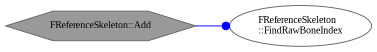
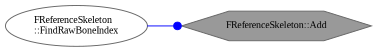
(209, 26) -> (160, 26)
